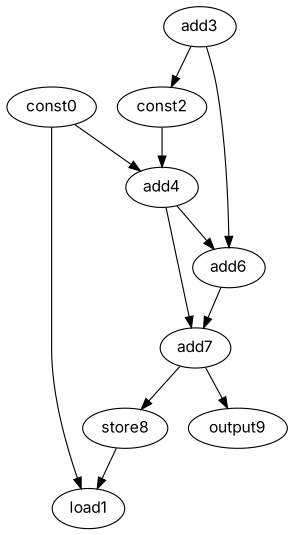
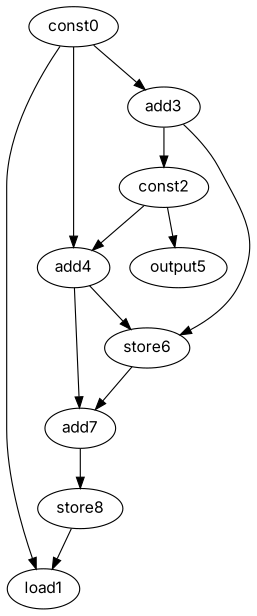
none -> (115, 64)
none -> (178, 268)
(229, 268) -> (147, 348)
(238, 428) -> none
